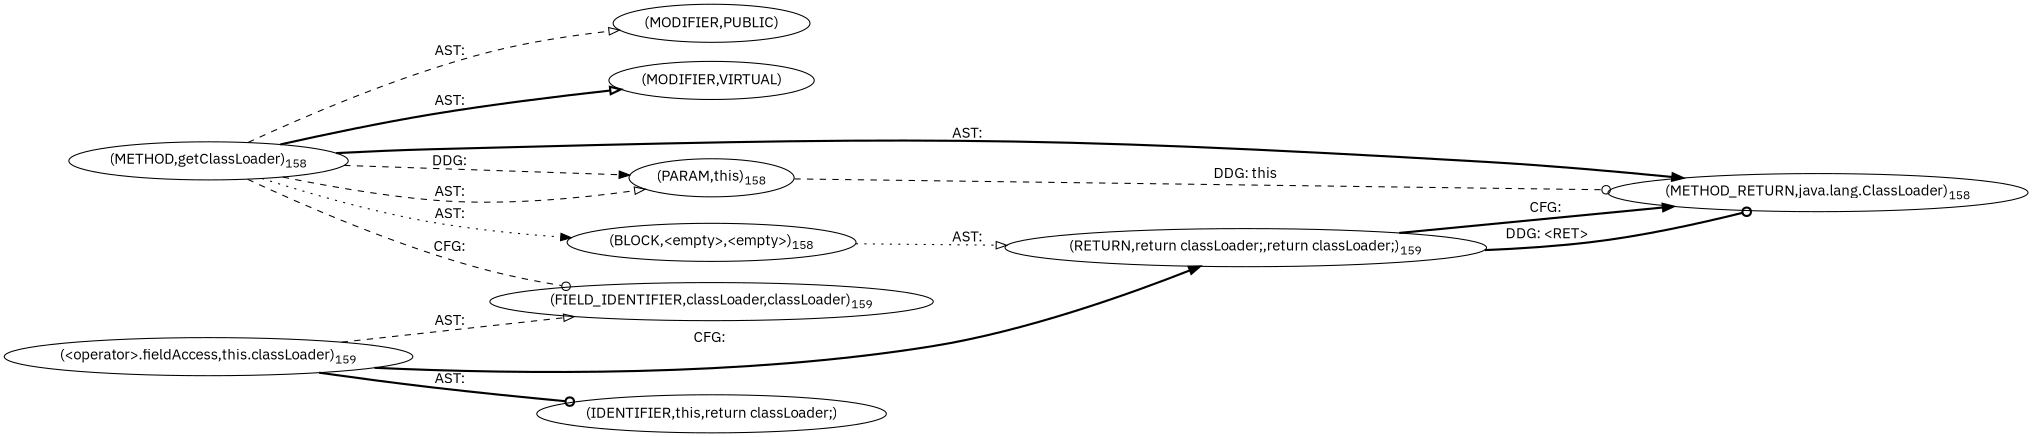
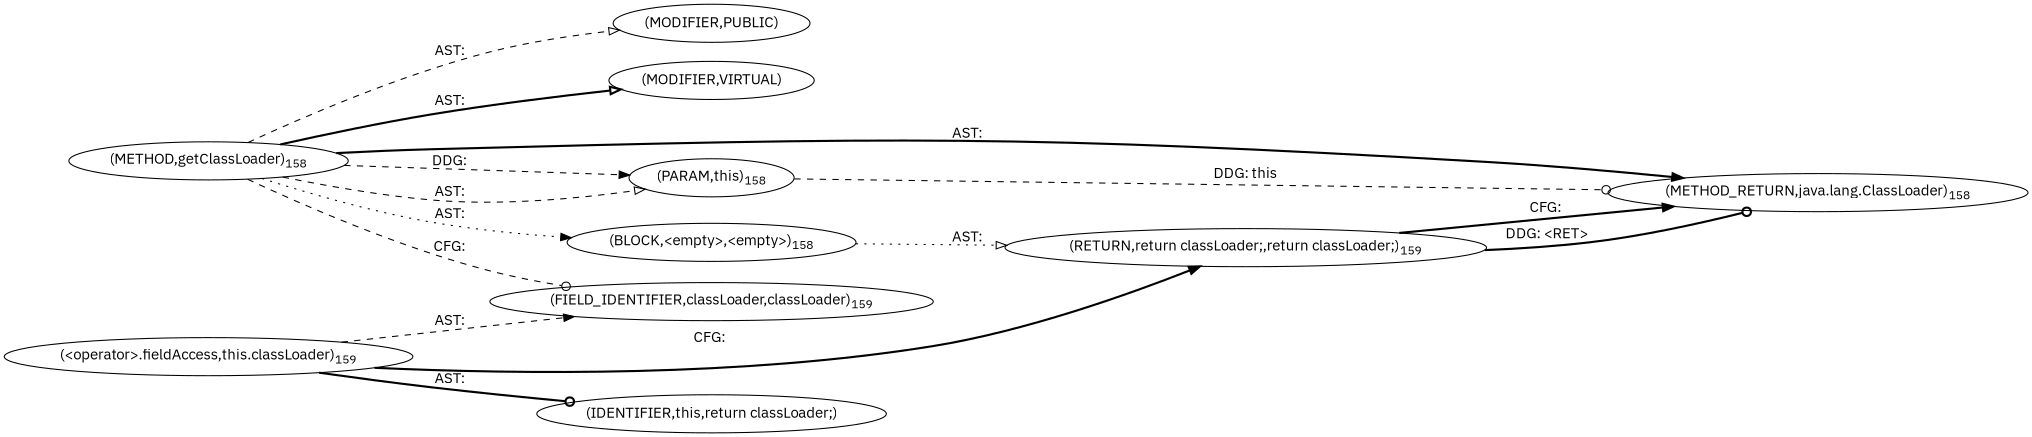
(453, 330) -> (453, 330)
